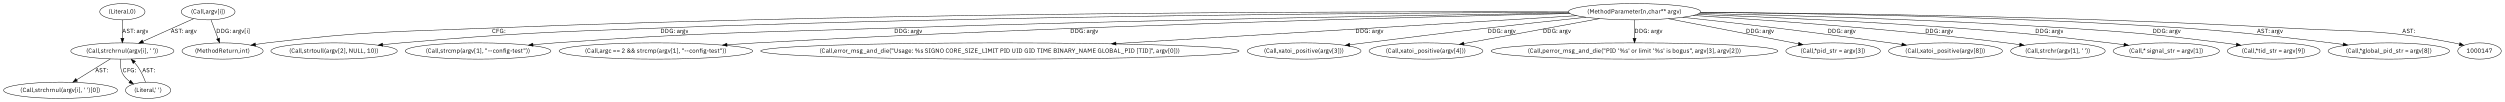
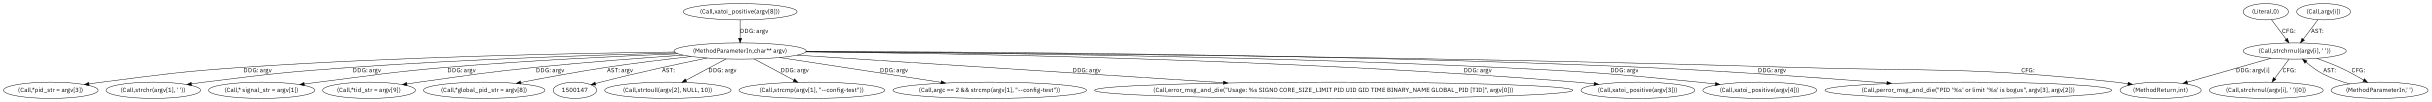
(215, 29) -> (2229, 70)
(1792, 30) -> (740, 29)
(135, 31) -> (2290, 31)
(184, 31) -> (2318, 31)
(2480, 51) -> (575, 90)
(103, 71) -> (2290, 71)
(148, 90) -> (2380, 90)
